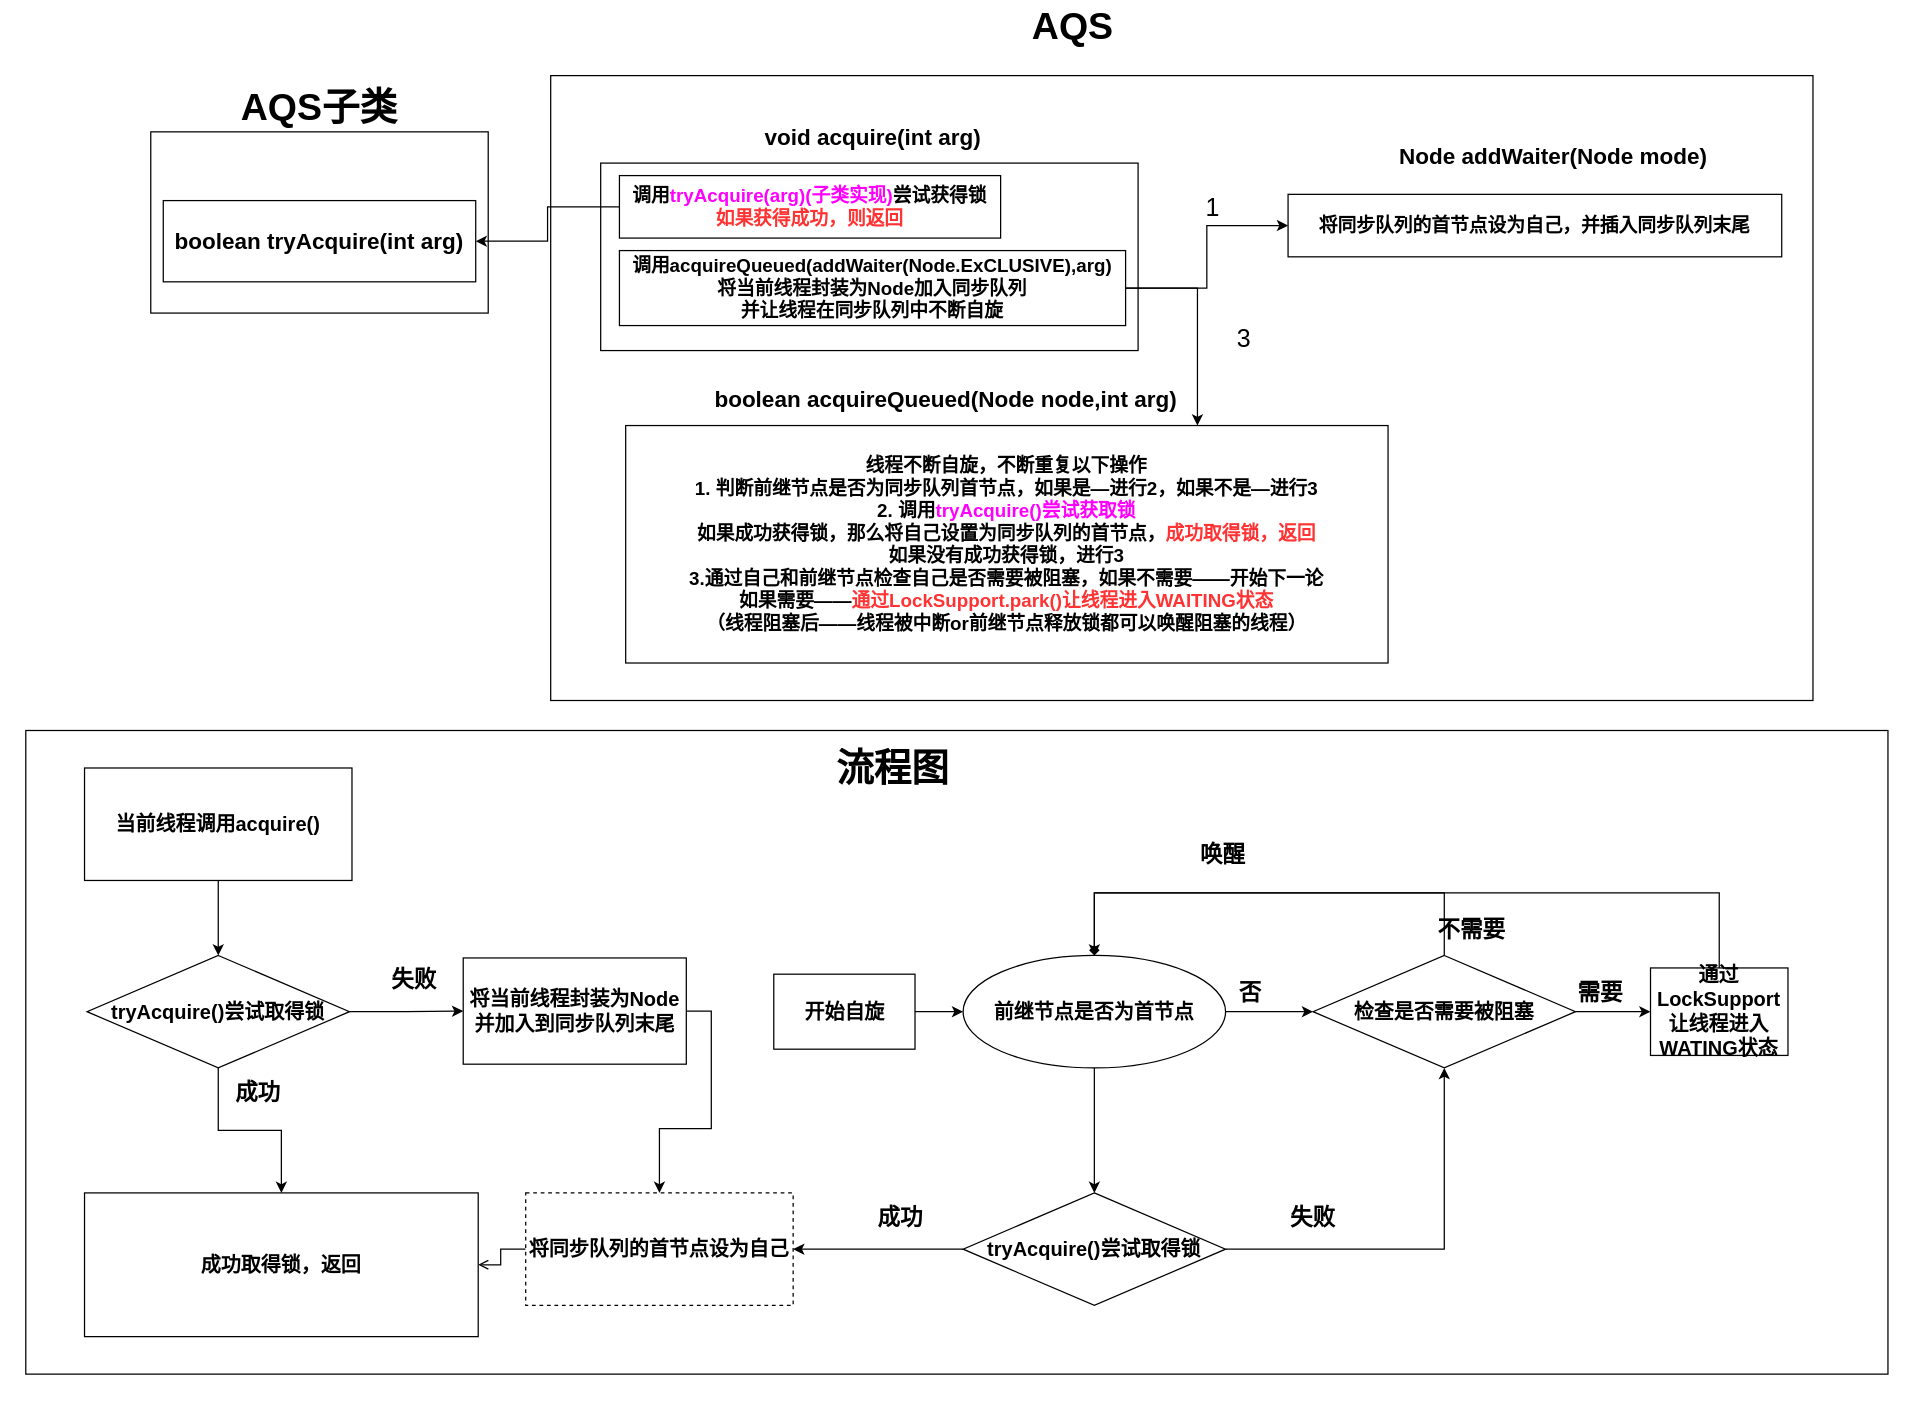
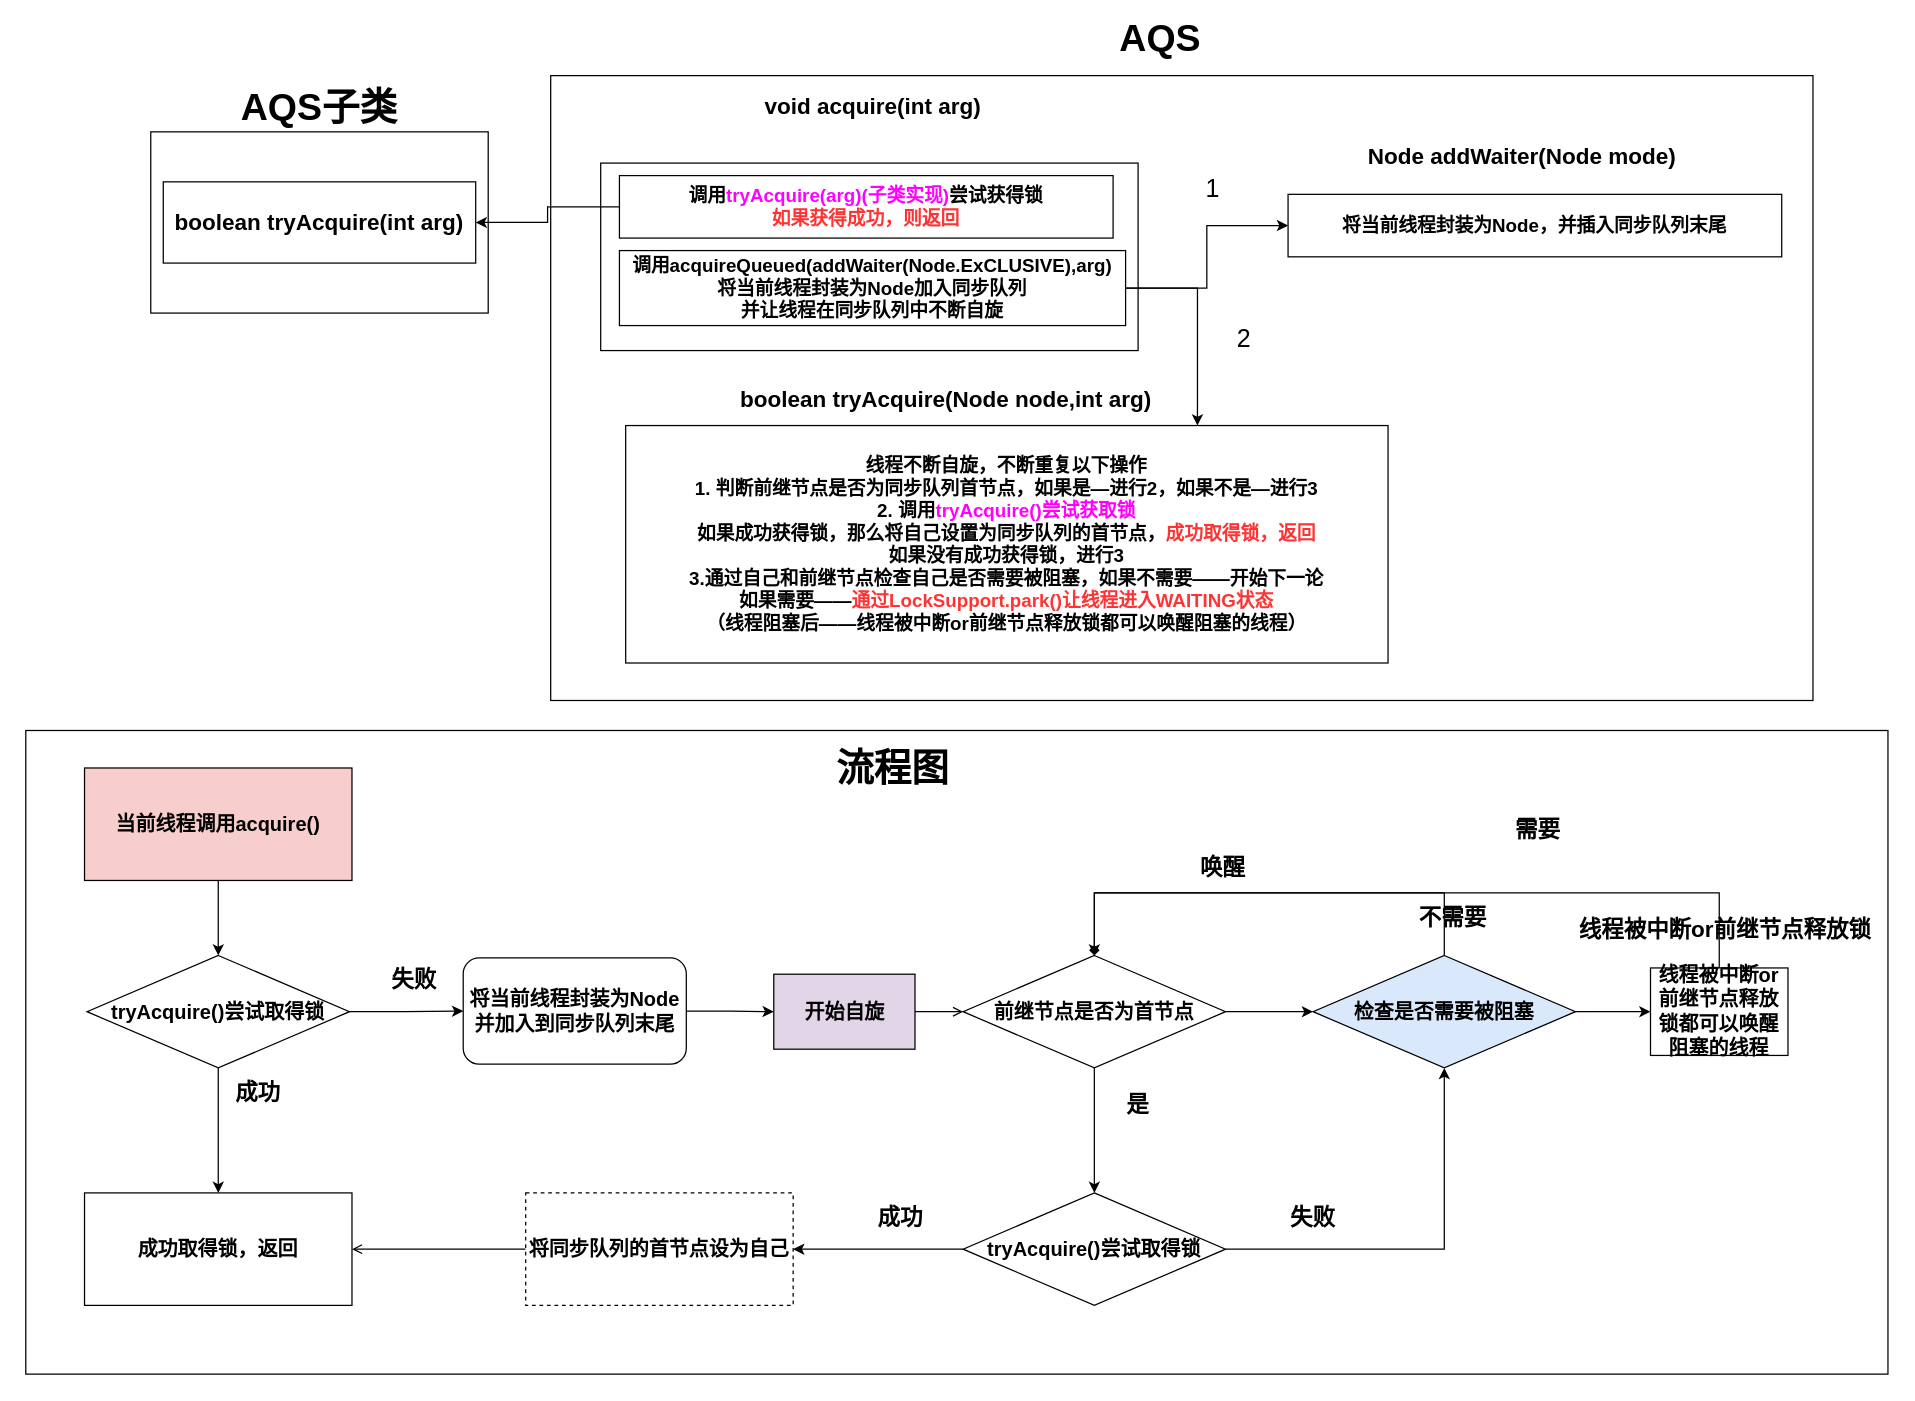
(1073, 26) -> (1161, 38)
(873, 138) -> (873, 107)
(1553, 157) -> (1522, 157)
(810, 207) -> (866, 207)
(1213, 207) -> (1213, 188)
(1535, 226) -> (1535, 226)
(319, 241) -> (319, 223)
(1244, 338) -> (1244, 338)
(943, 401) -> (943, 401)
(218, 824) -> (218, 824)
(1223, 856) -> (1223, 868)
(1472, 931) -> (1453, 918)
none -> (1726, 931)
(1251, 993) -> none
(1601, 993) -> (1538, 831)
(575, 1011) -> (575, 1011)
(844, 1012) -> (844, 1012)
(953, 1012) -> (955, 1012)
(1094, 1012) -> (1094, 1012)
(1444, 1012) -> (1444, 1012)
(1719, 1012) -> (1719, 1012)
none -> (1138, 1106)
(711, 1123) -> (737, 1011)
(281, 1265) -> (218, 1249)
